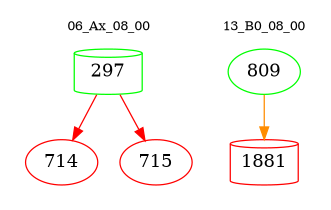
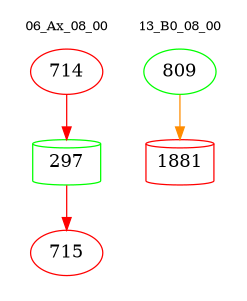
(88, 112) -> (67, 111)
